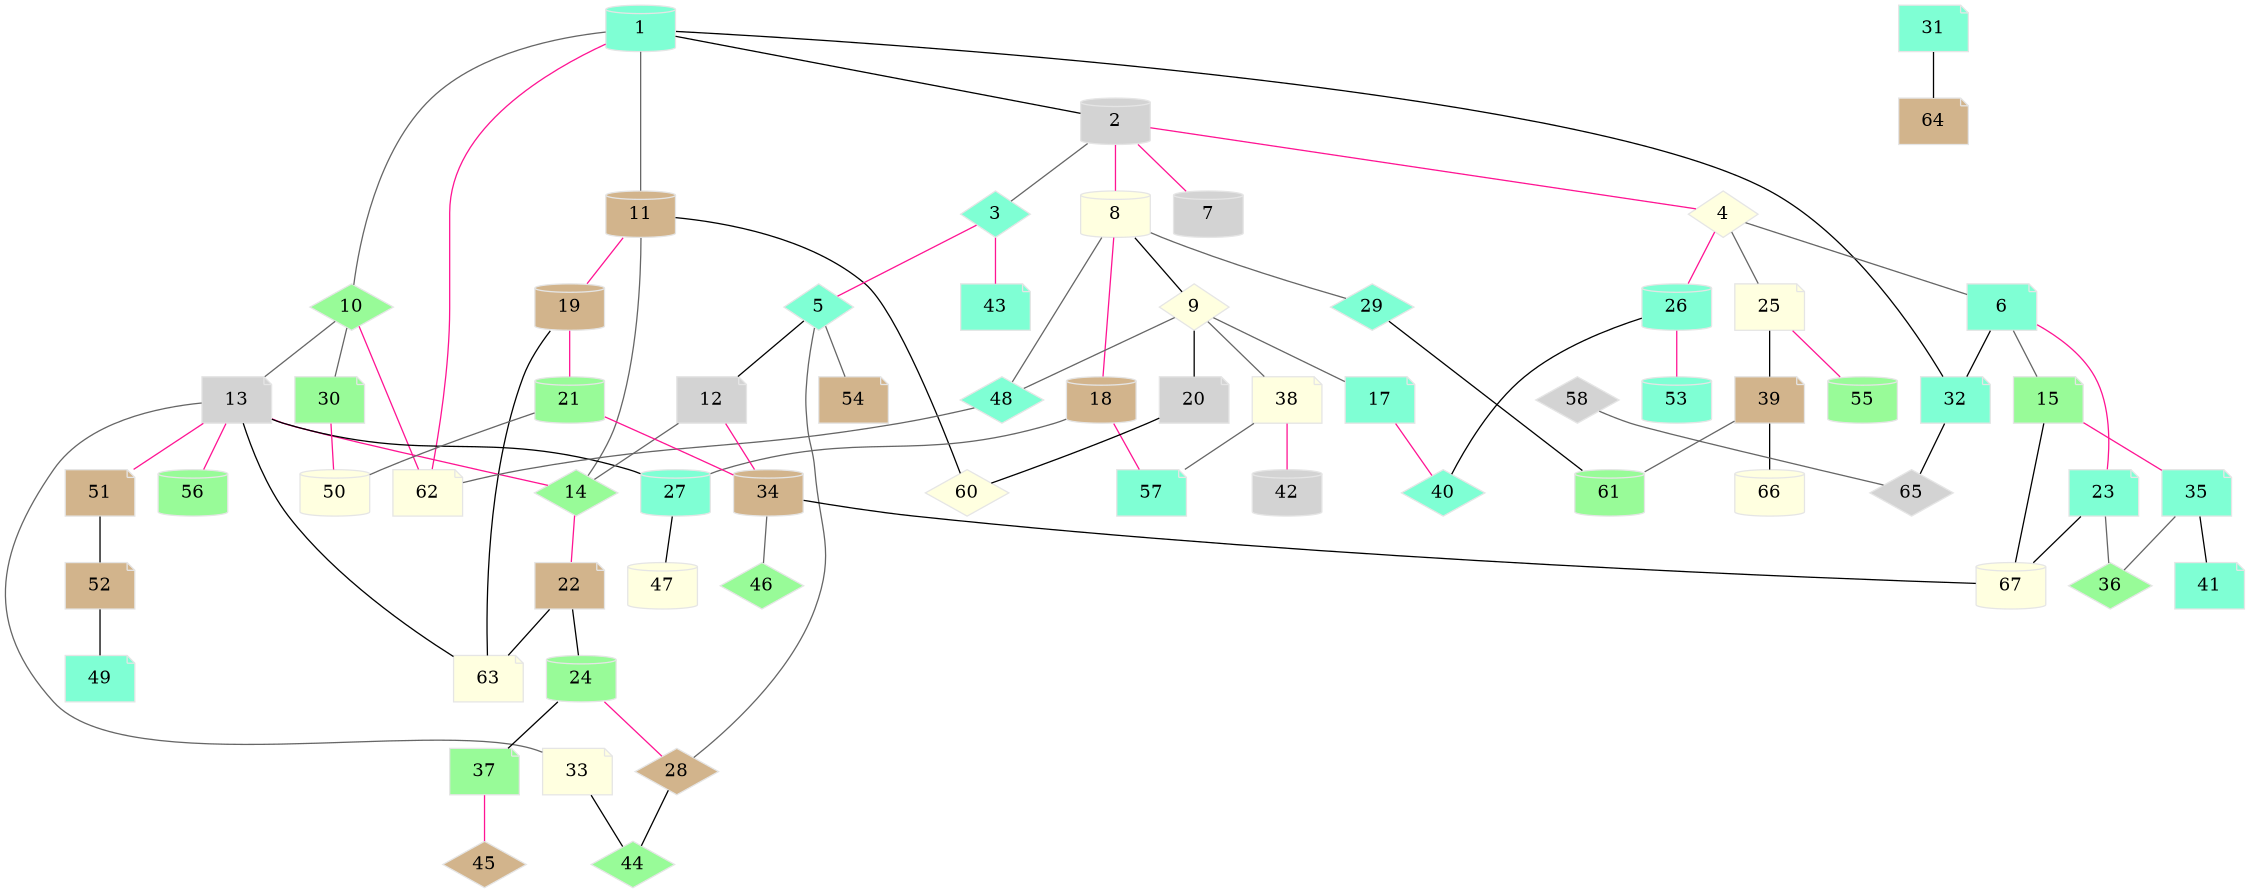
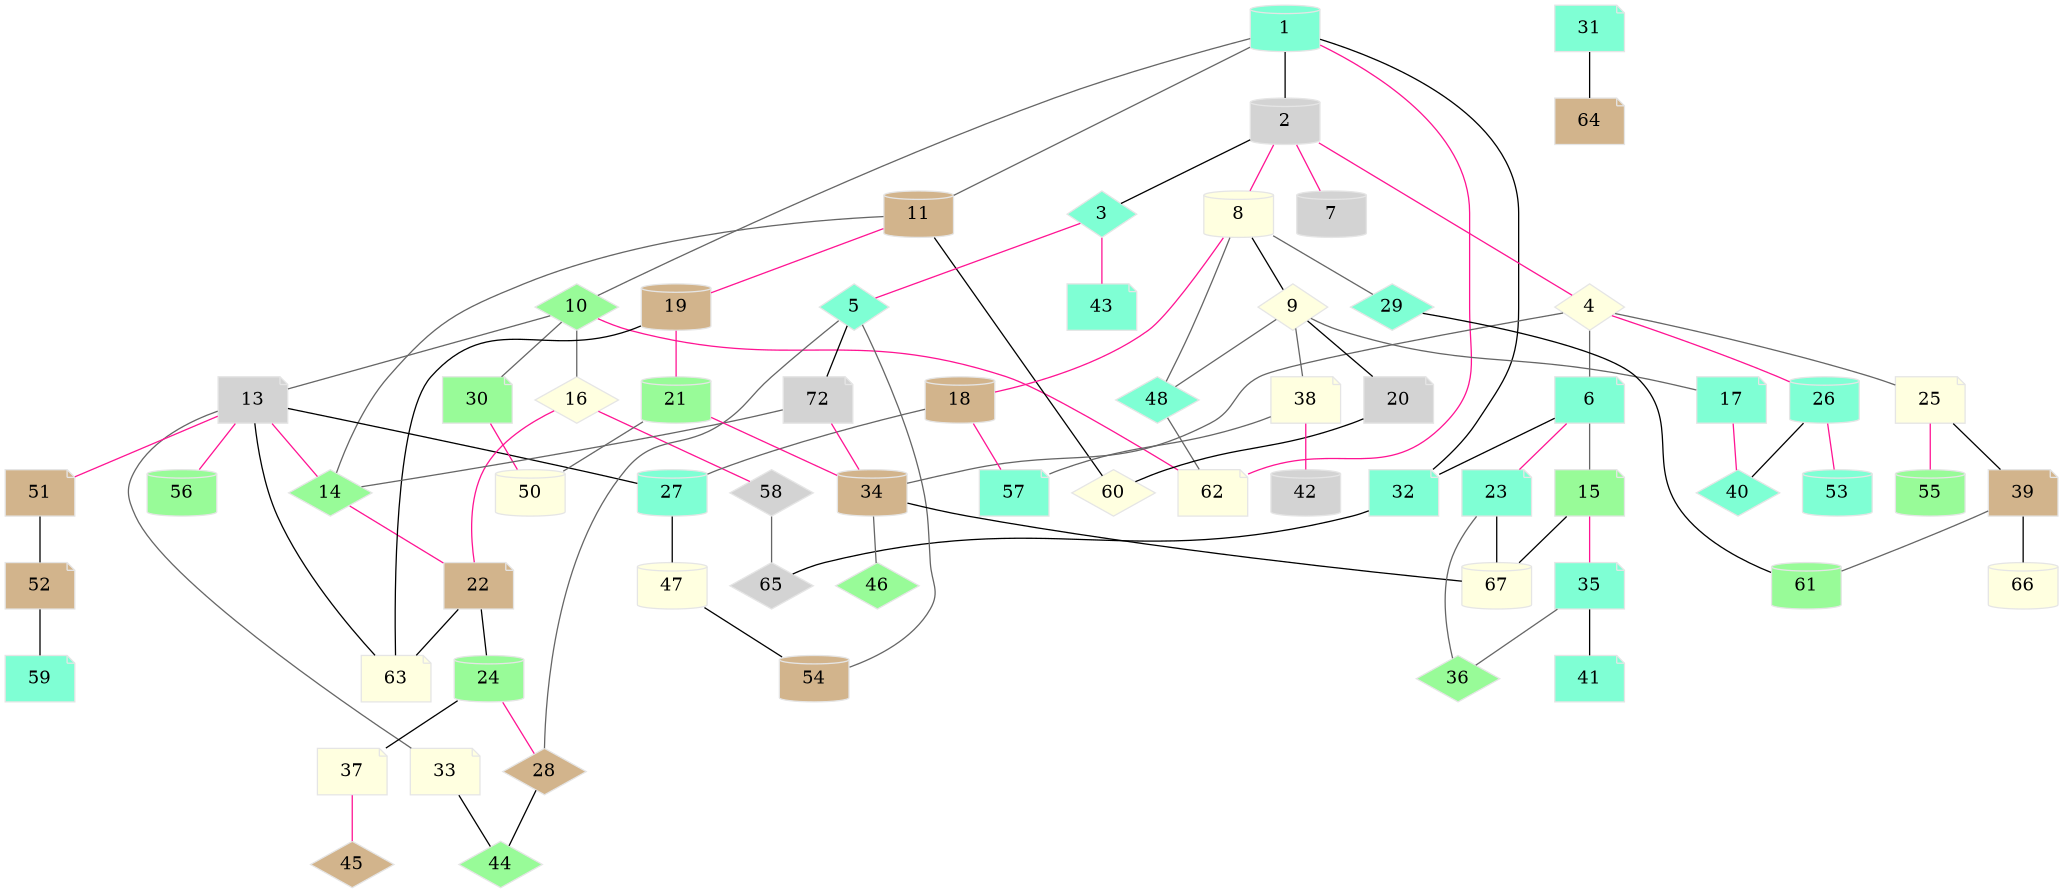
(1049, 172) -> (1186, 172)
none -> (577, 400)
(712, 400) -> (818, 400)
(854, 400) -> (814, 679)
none -> (1235, 400)
none -> (743, 632)
(100, 679) -> (40, 679)
(485, 772) -> (352, 772)
